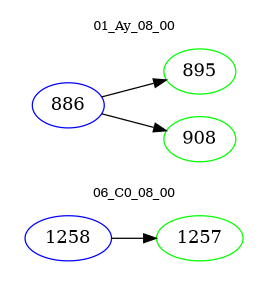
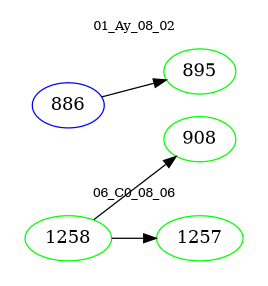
(134, 27) -> (134, 27)
(128, 121) -> (130, 192)
(134, 194) -> (134, 194)
(68, 238) -> (68, 238)
